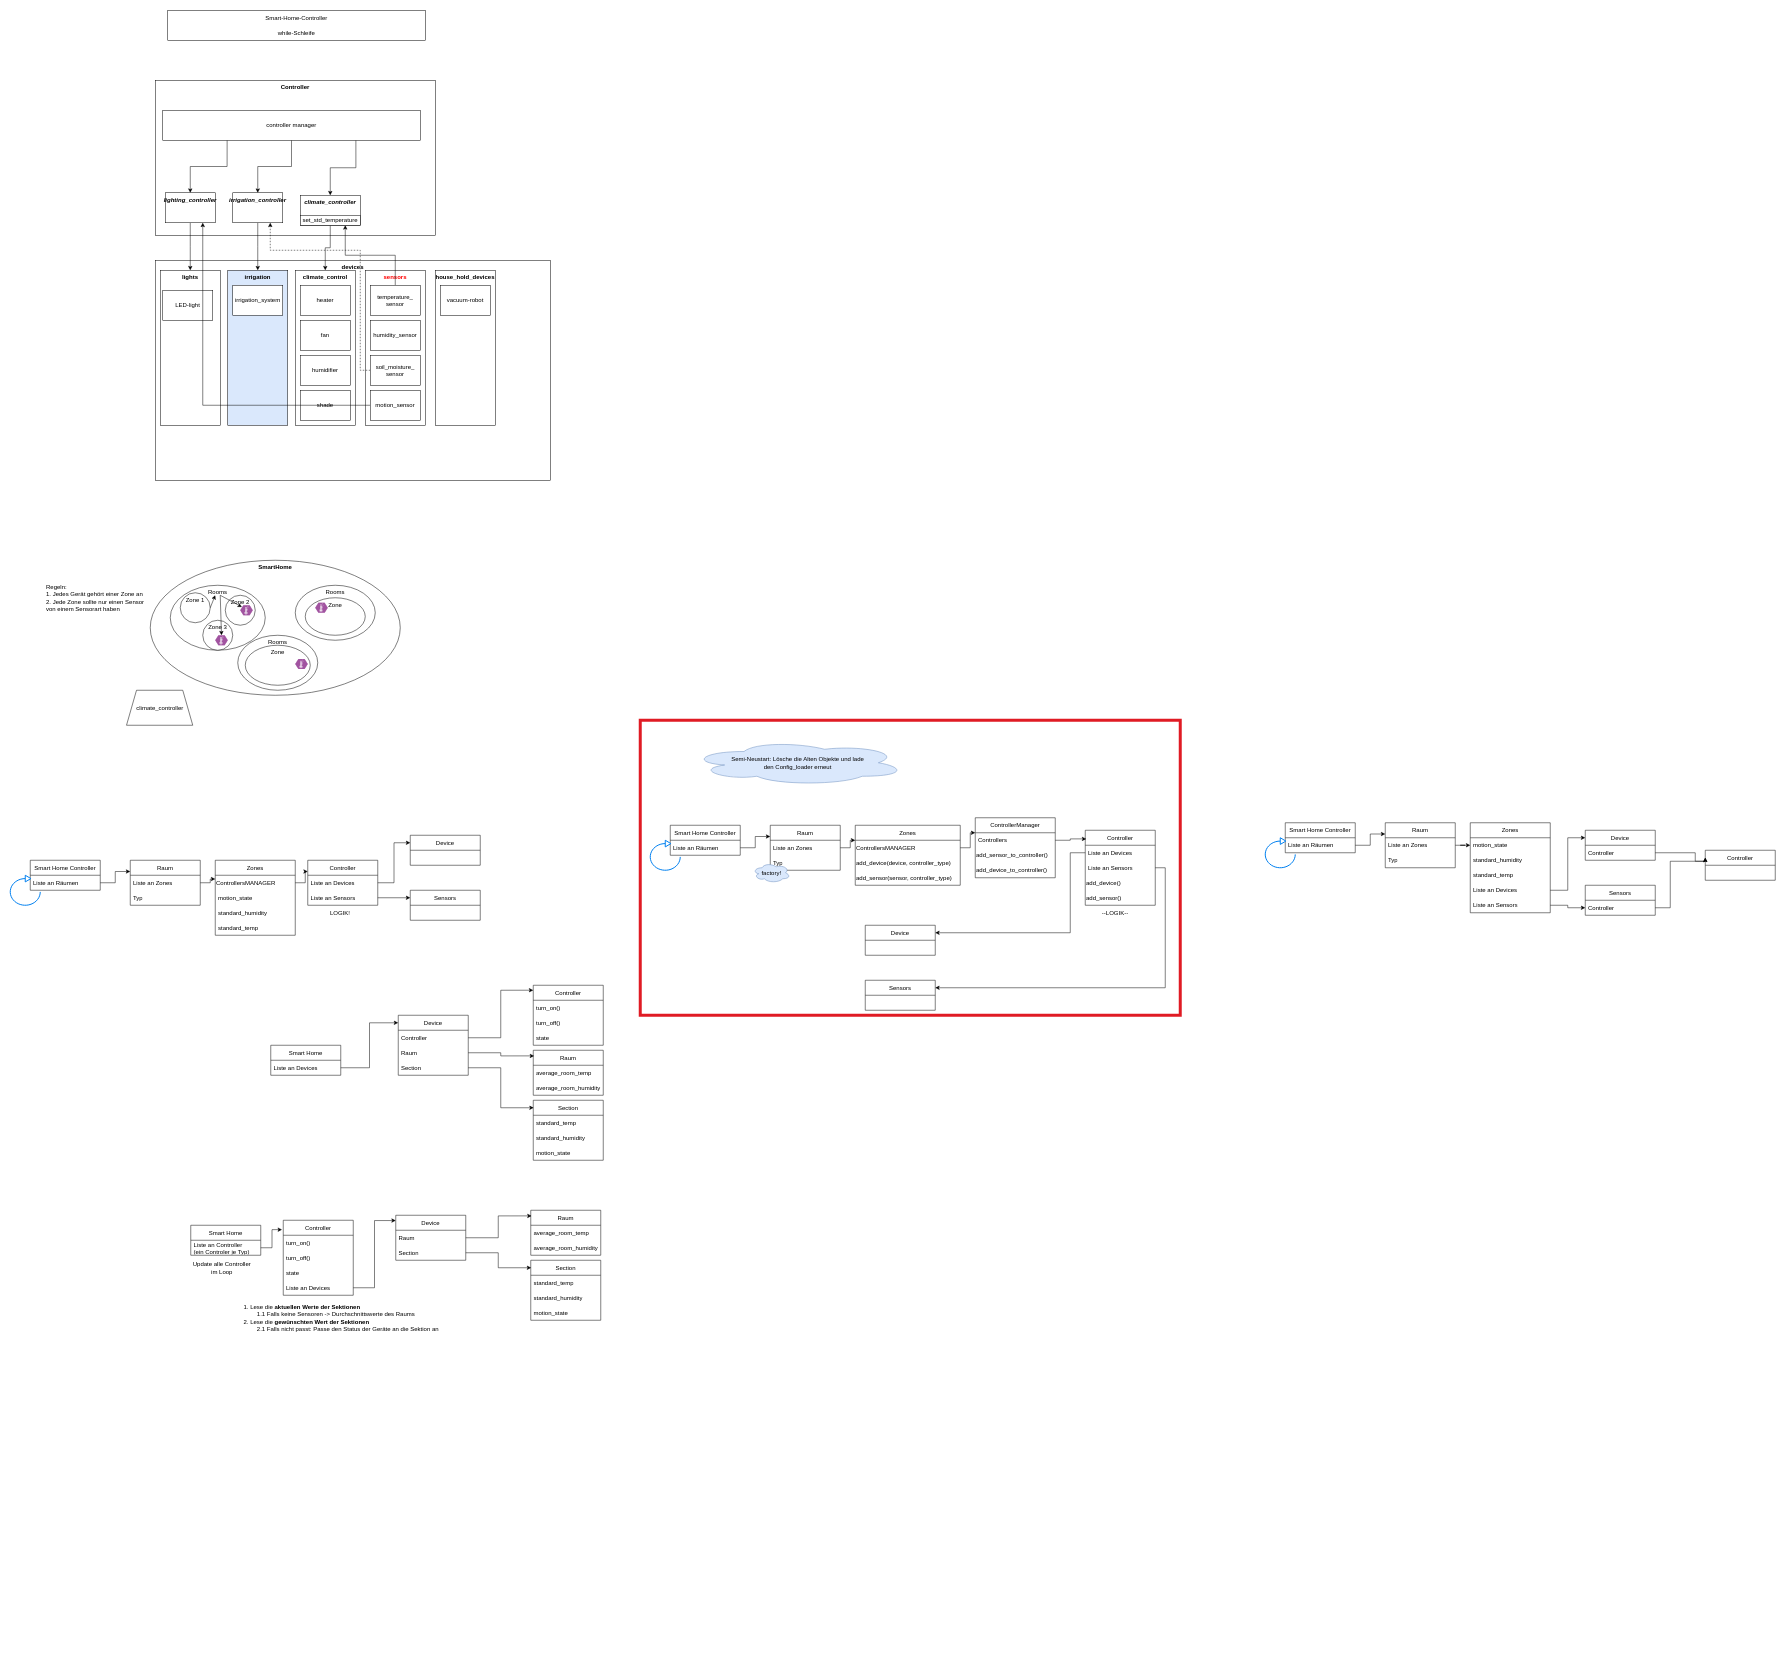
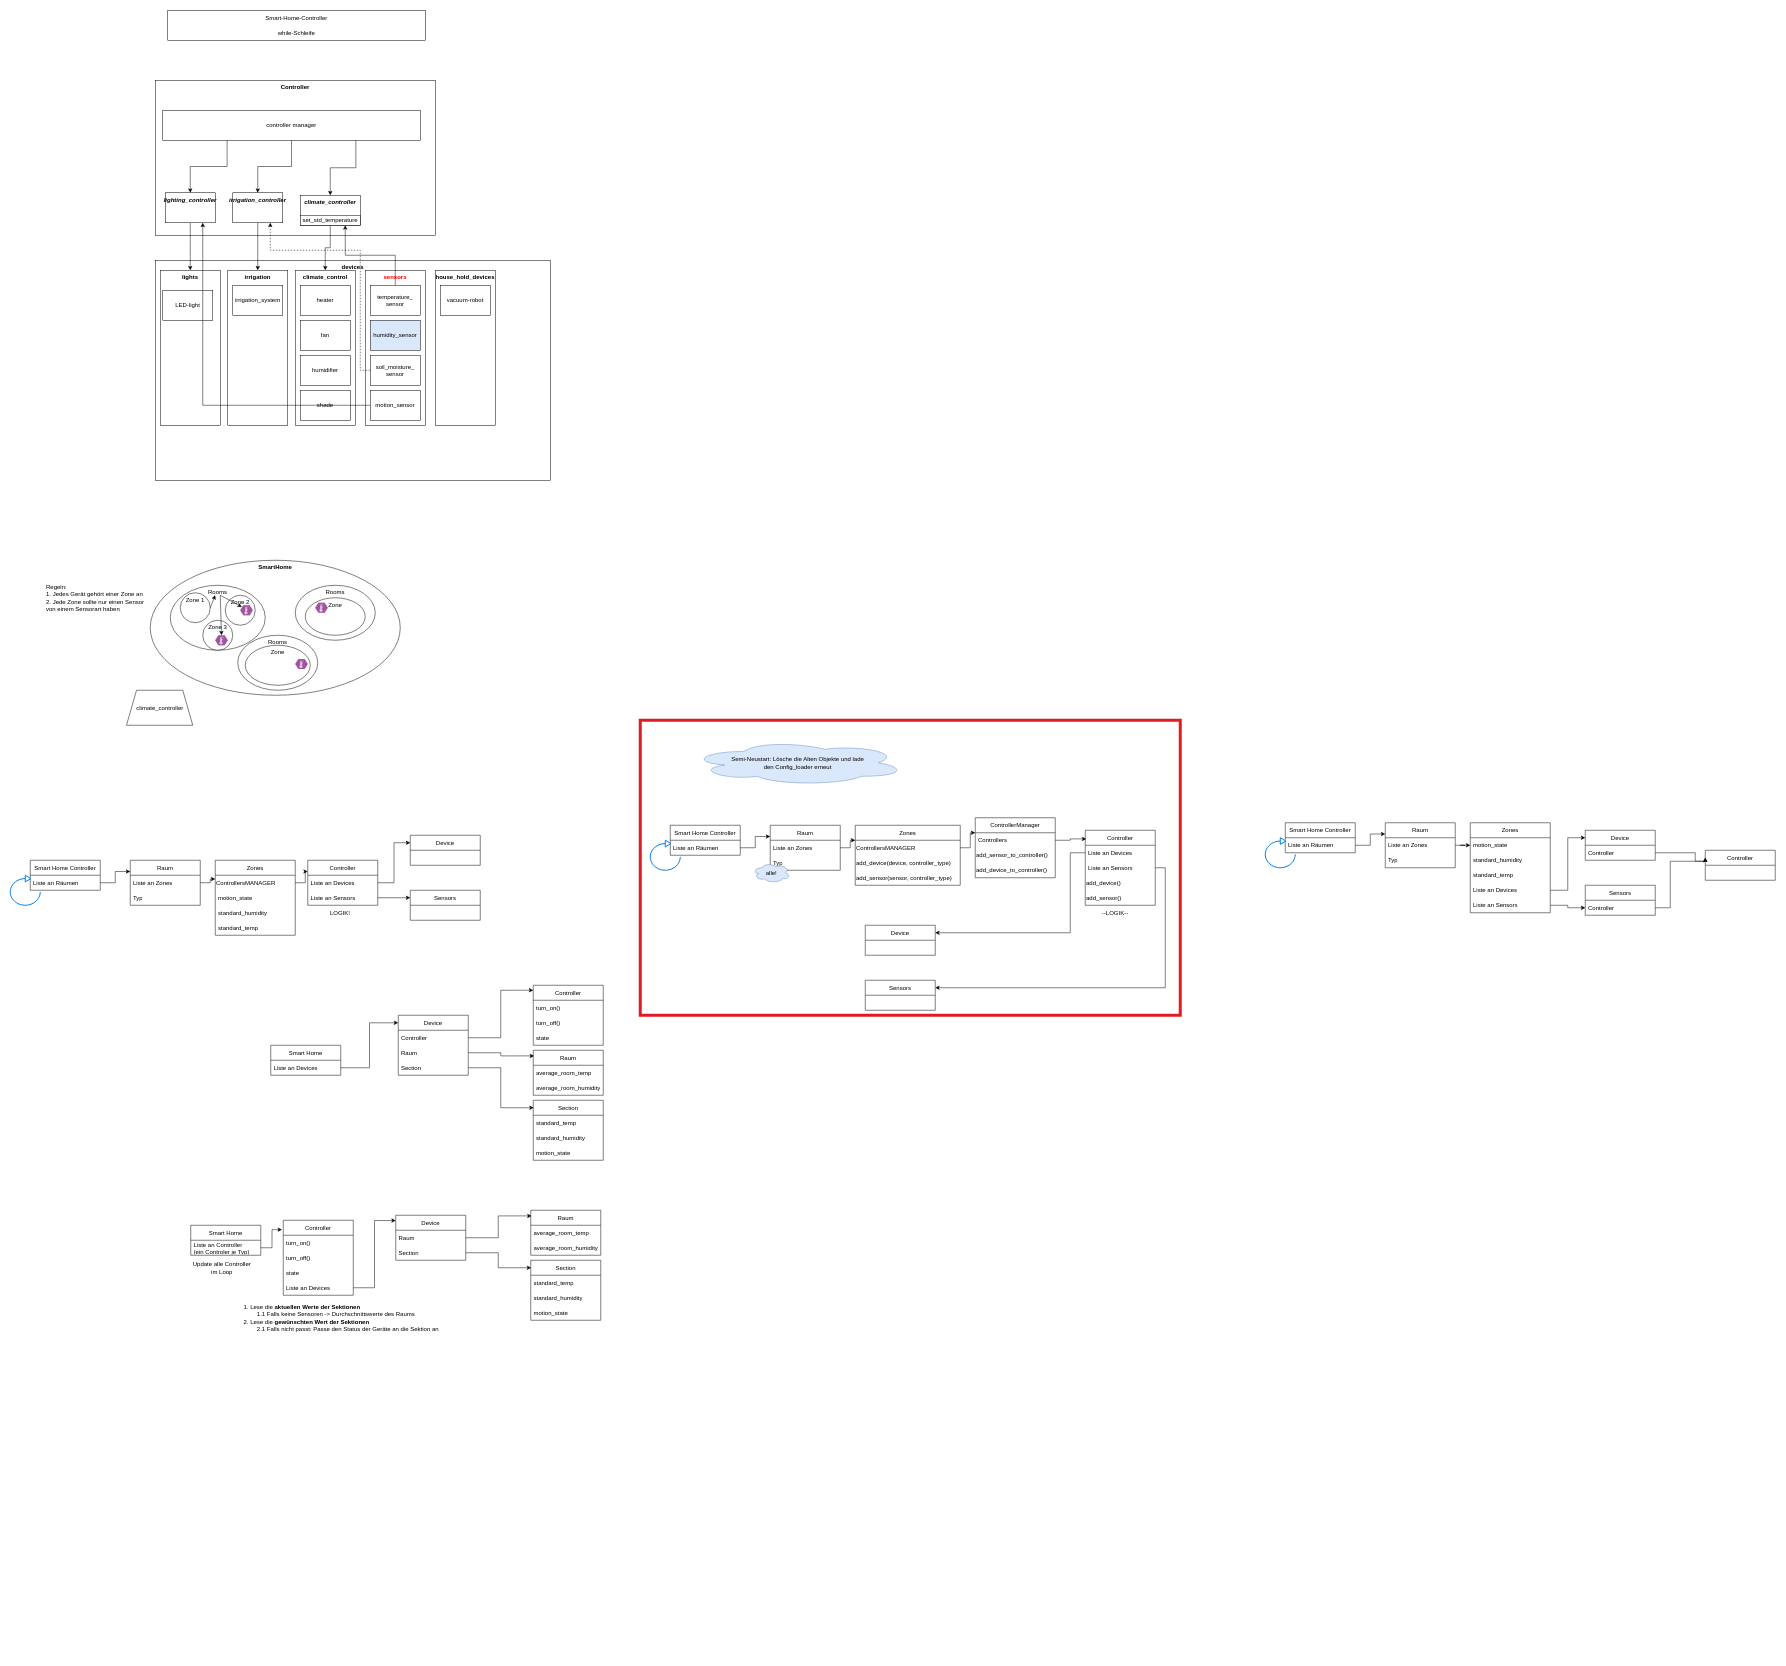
(395, 335) -> (395, 335)
(258, 348) -> (258, 348)
(772, 873) -> (772, 873)
